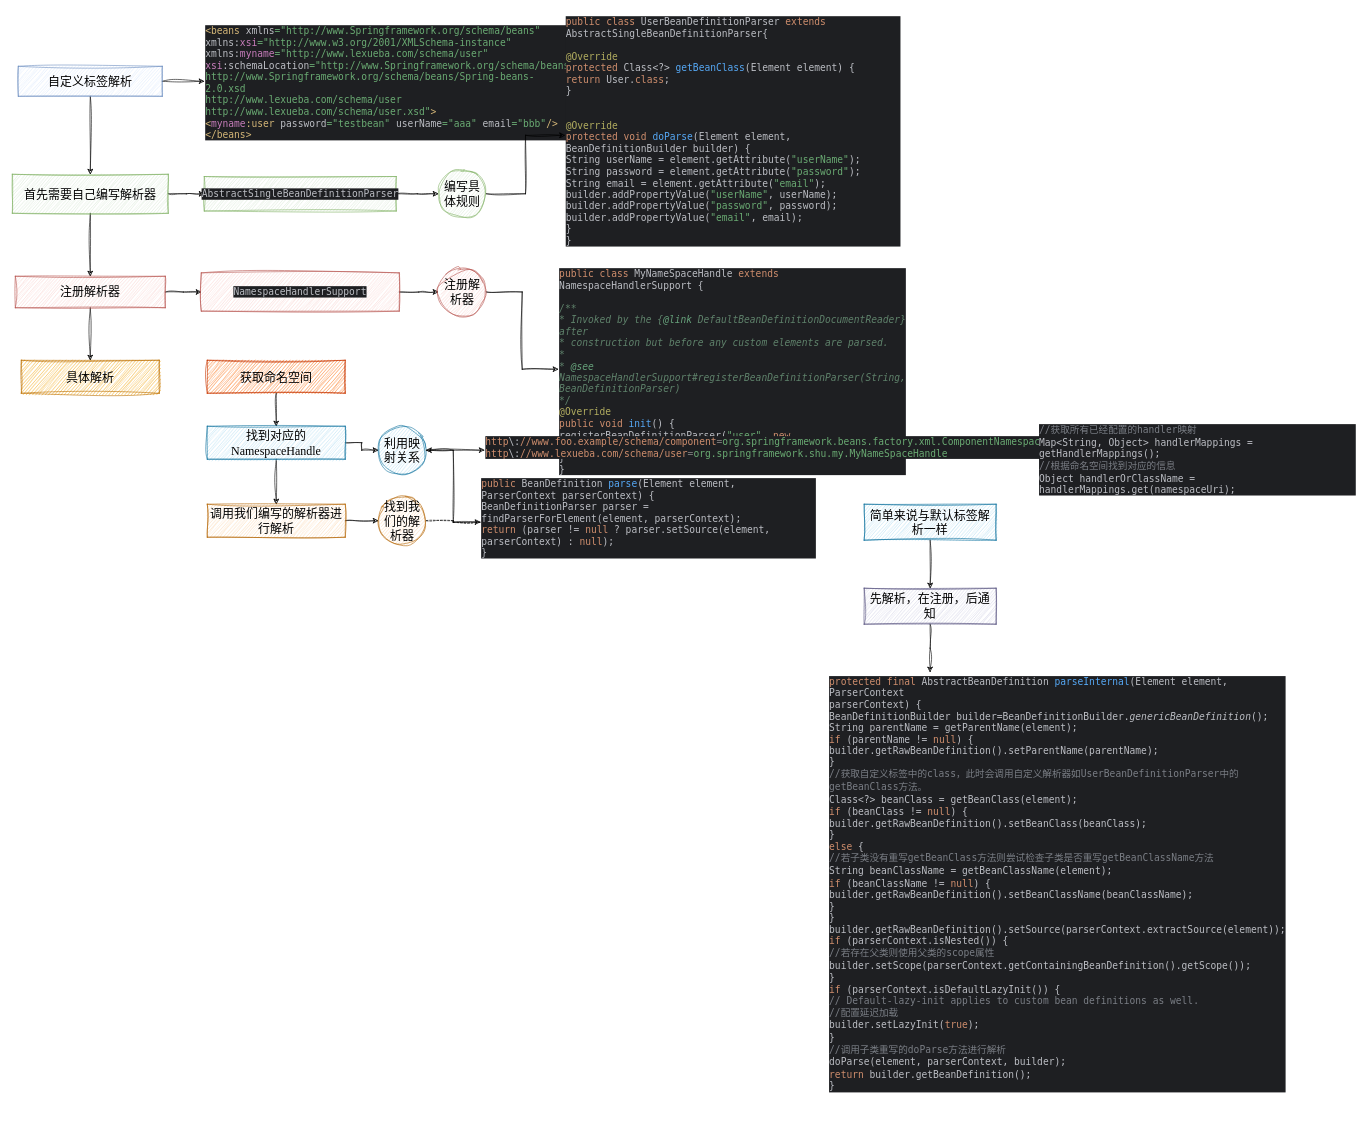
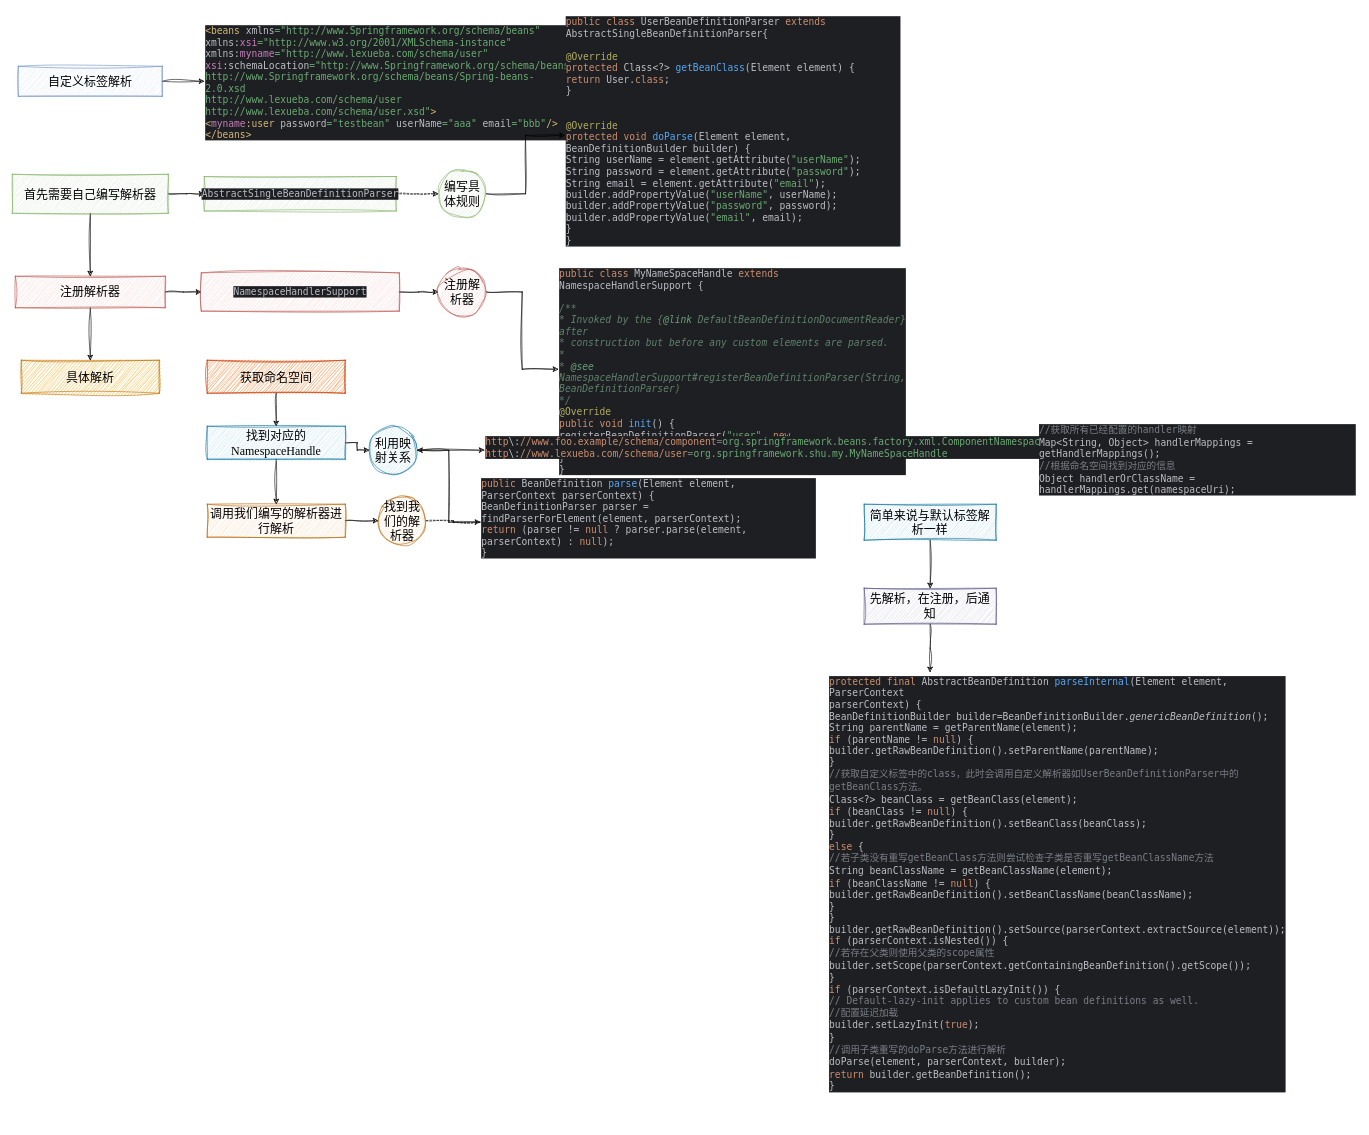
(90, 133) -> none
(416, 194) -> (416, 194)
(402, 450) -> (393, 450)
(649, 529) -> (649, 529)
